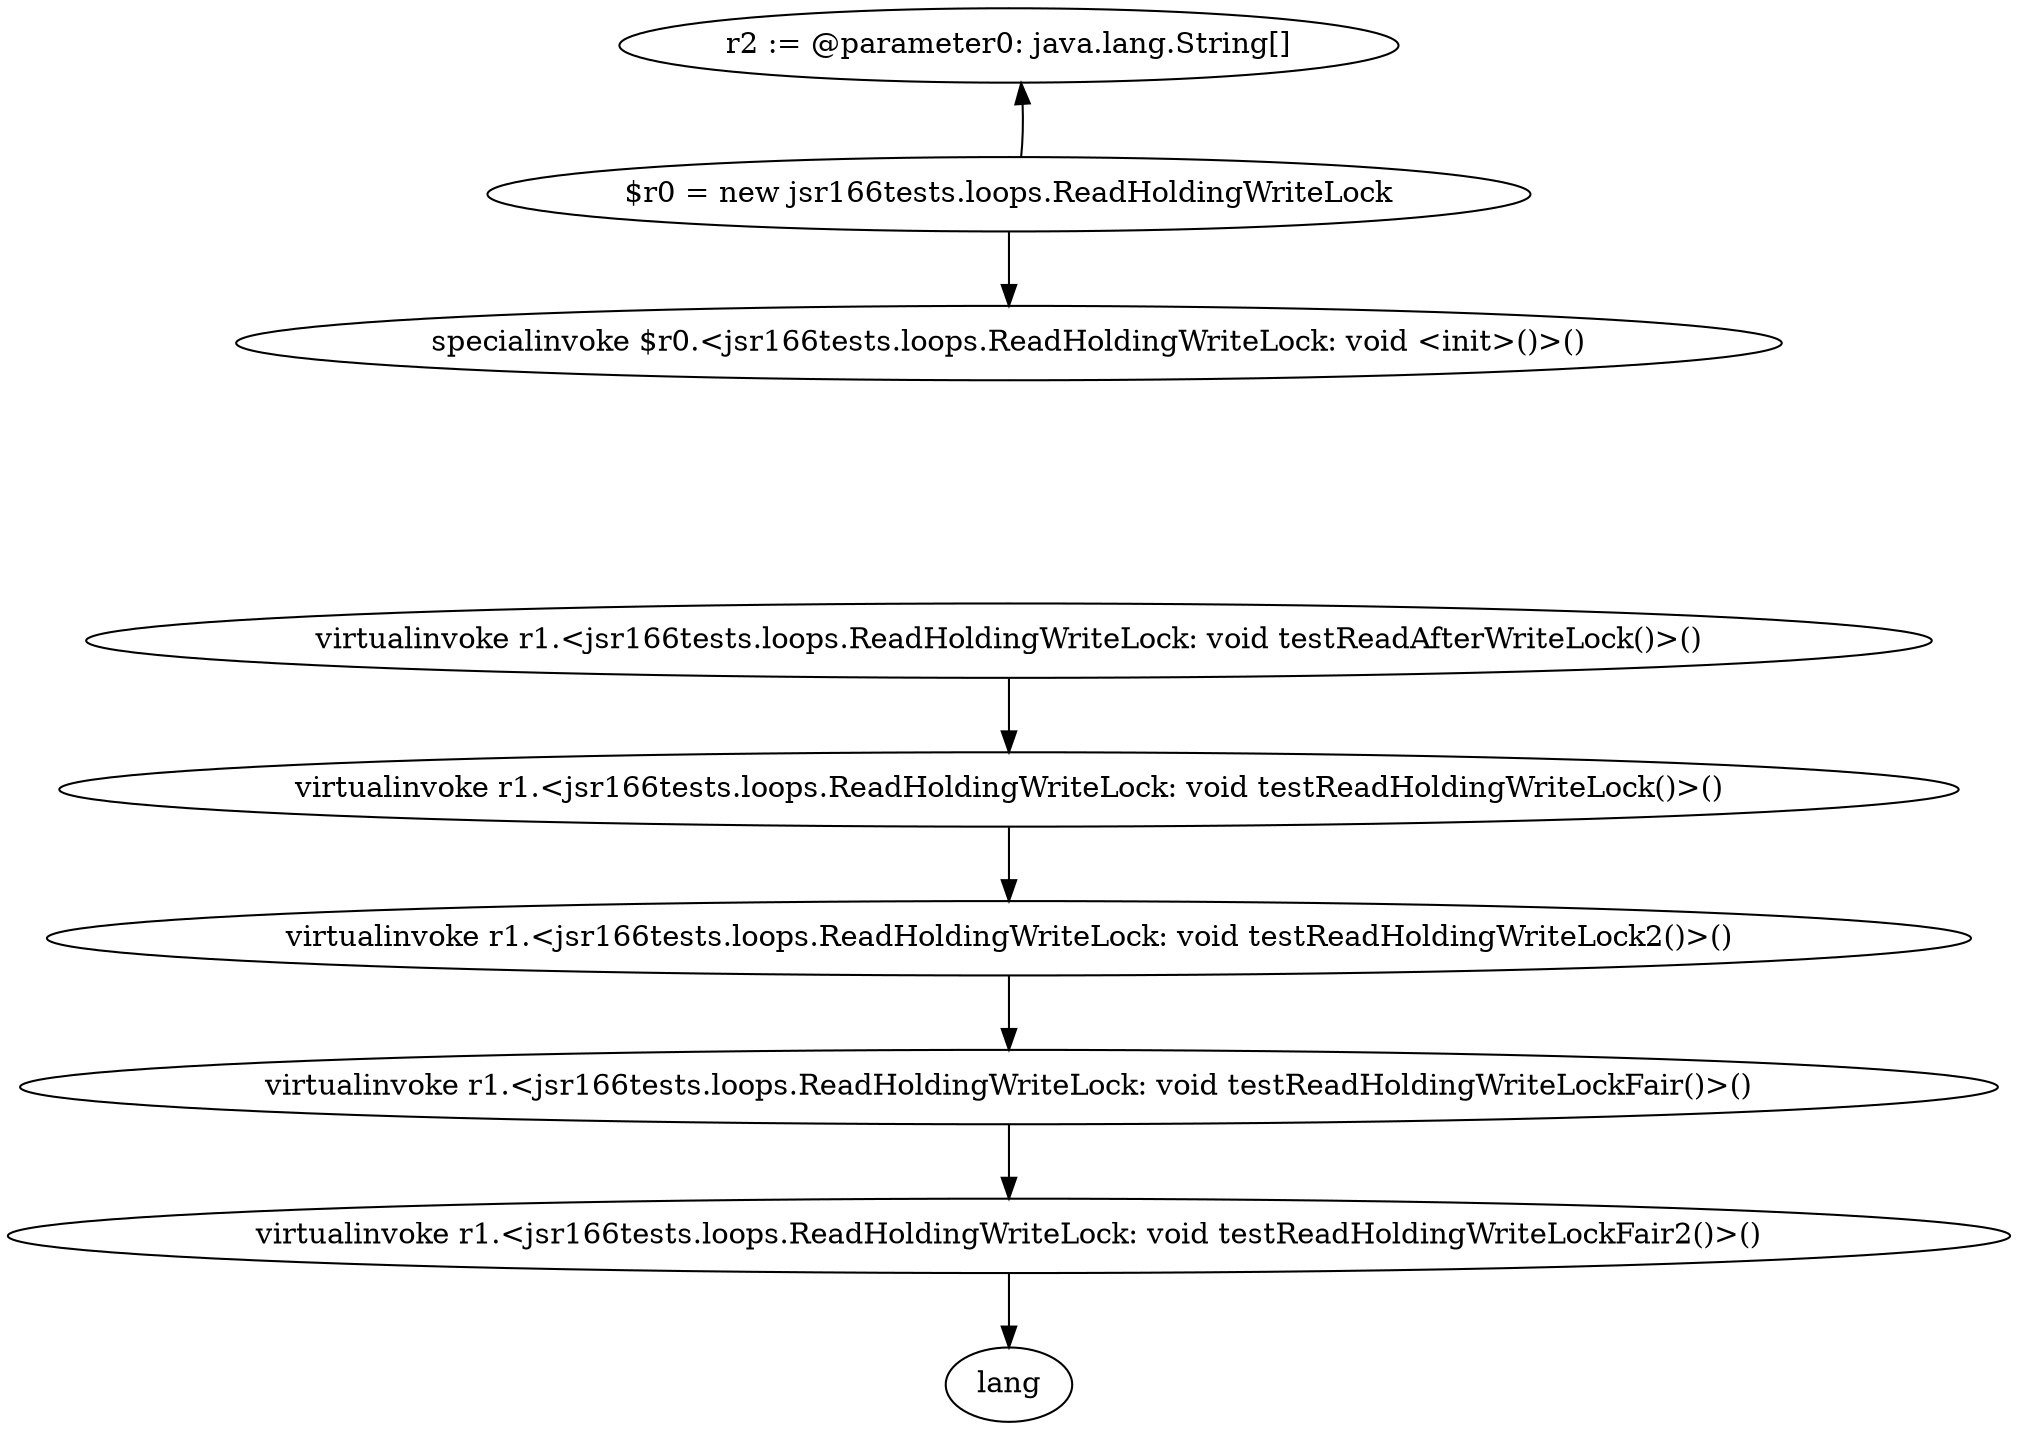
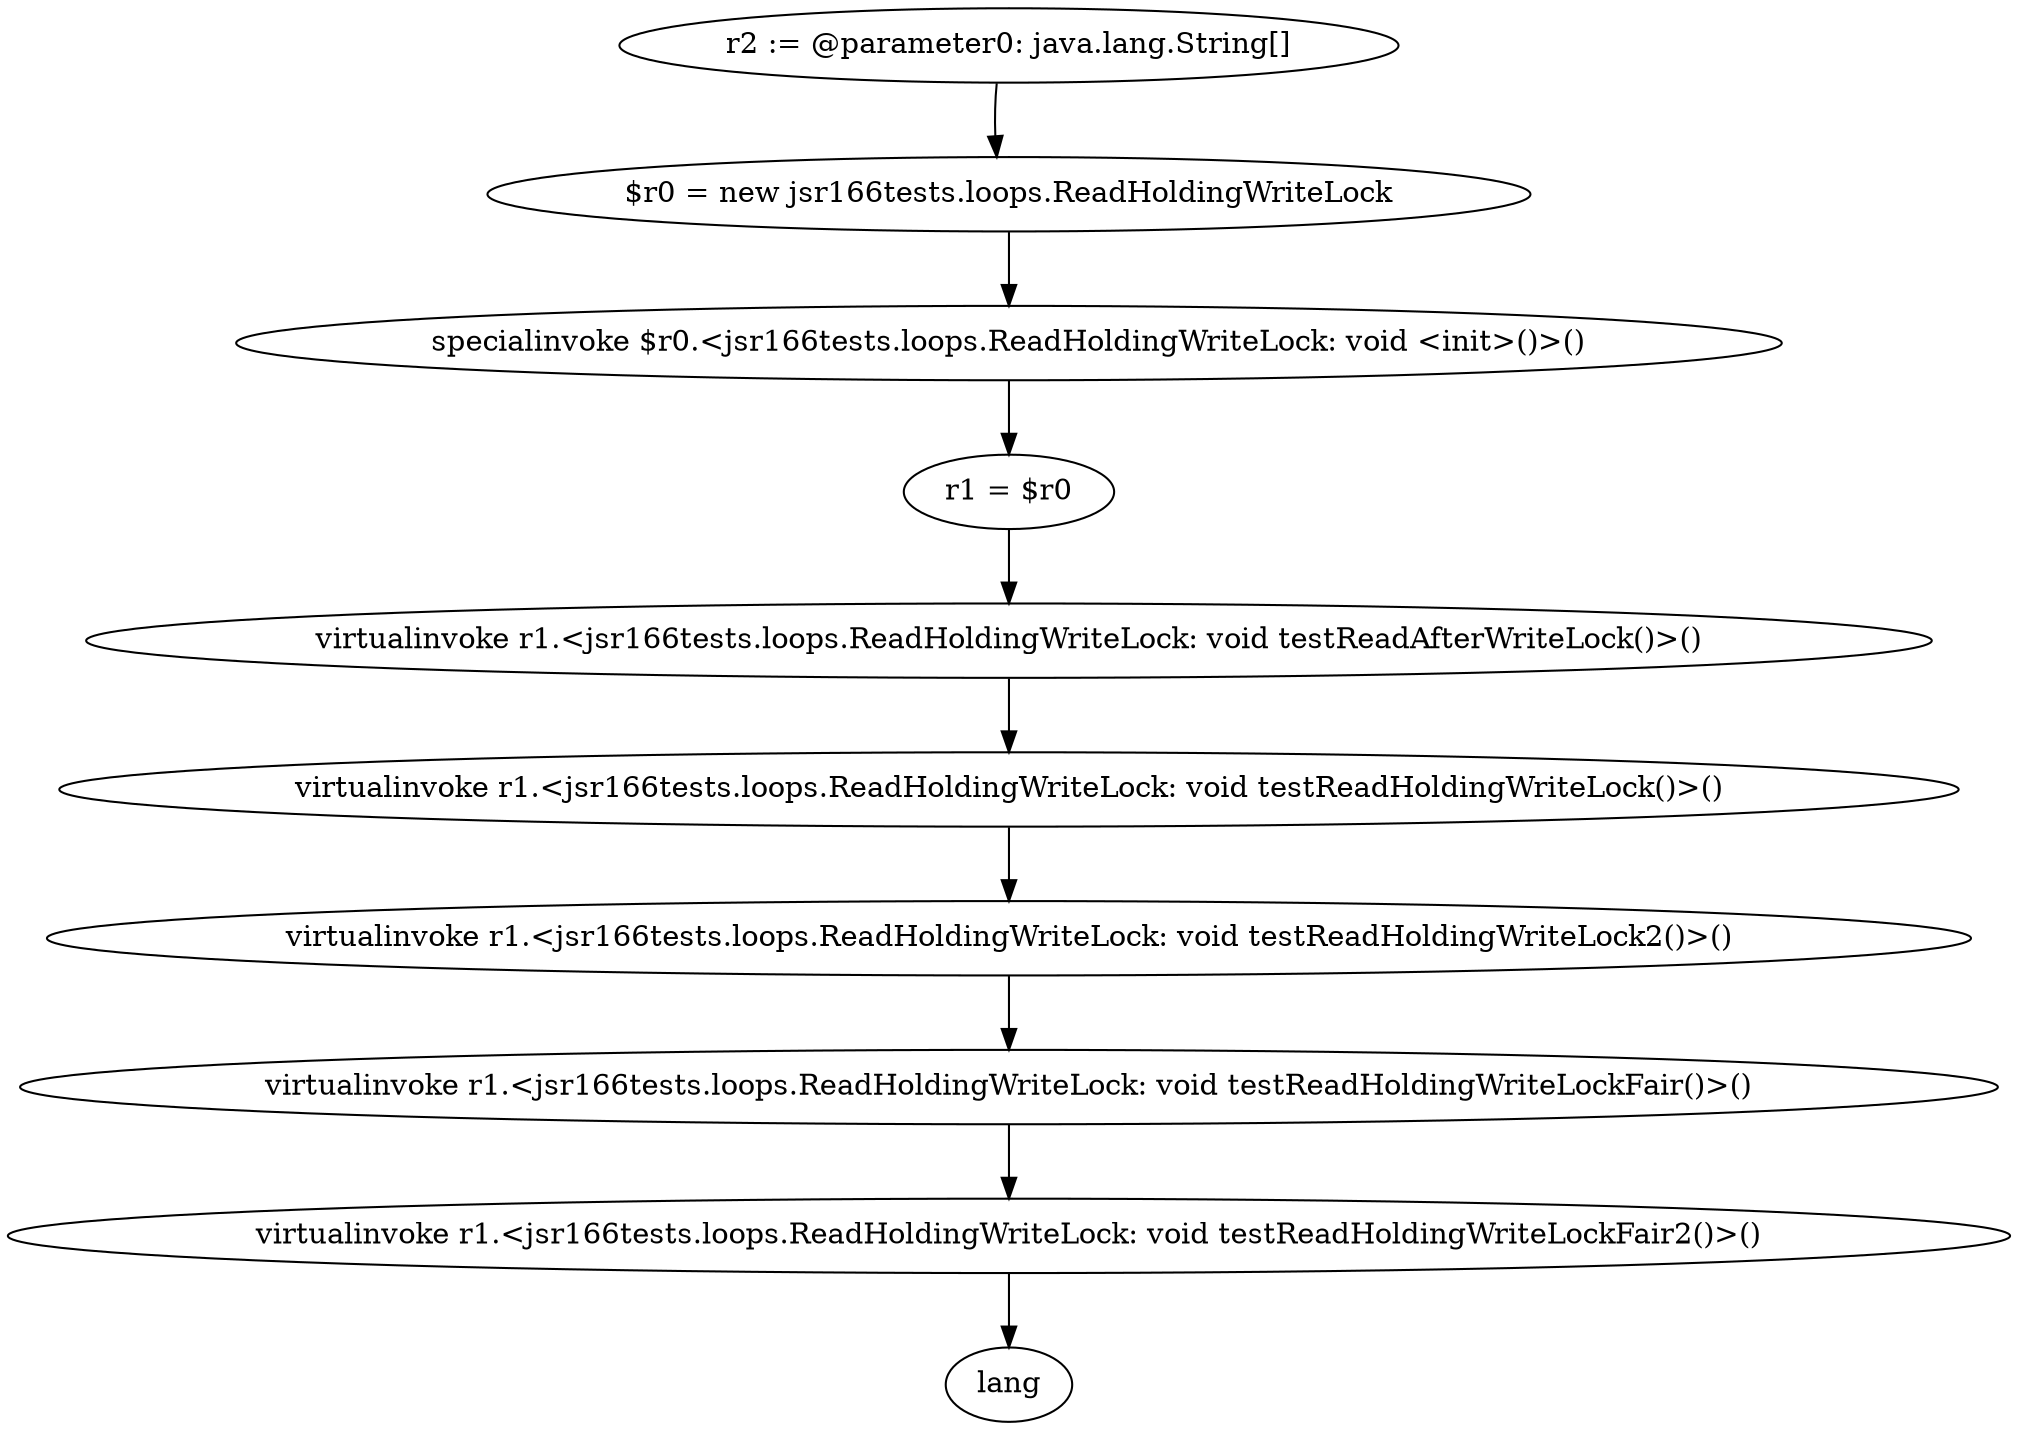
(1023, 130) -> (995, 110)
none -> (1009, 492)
